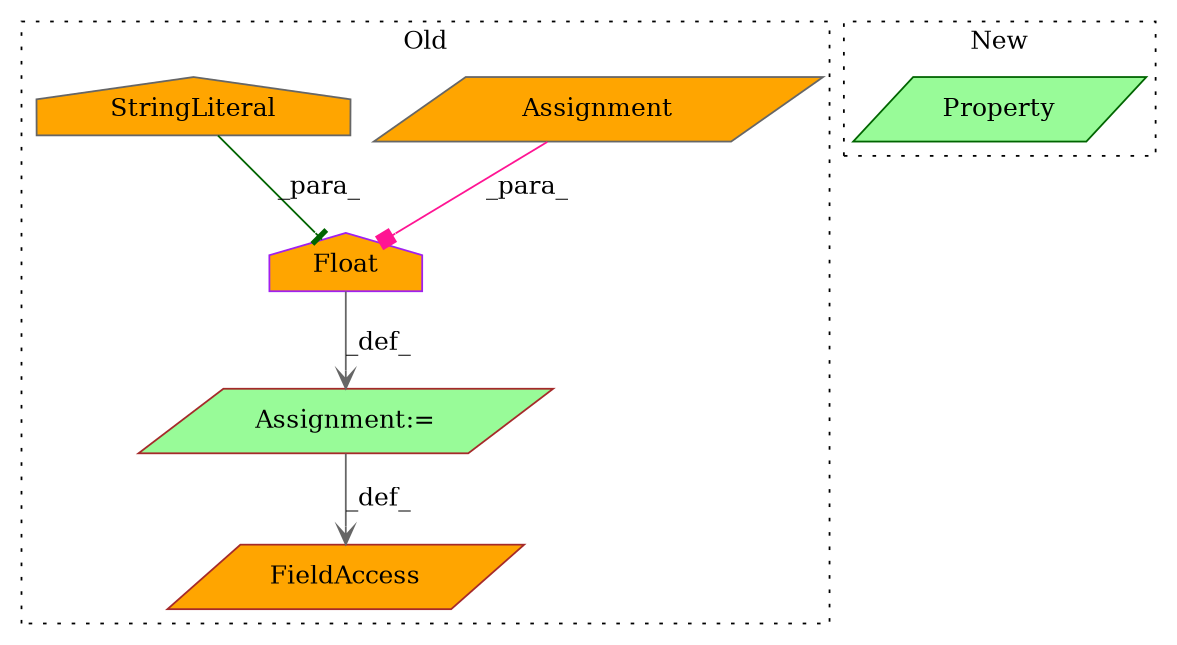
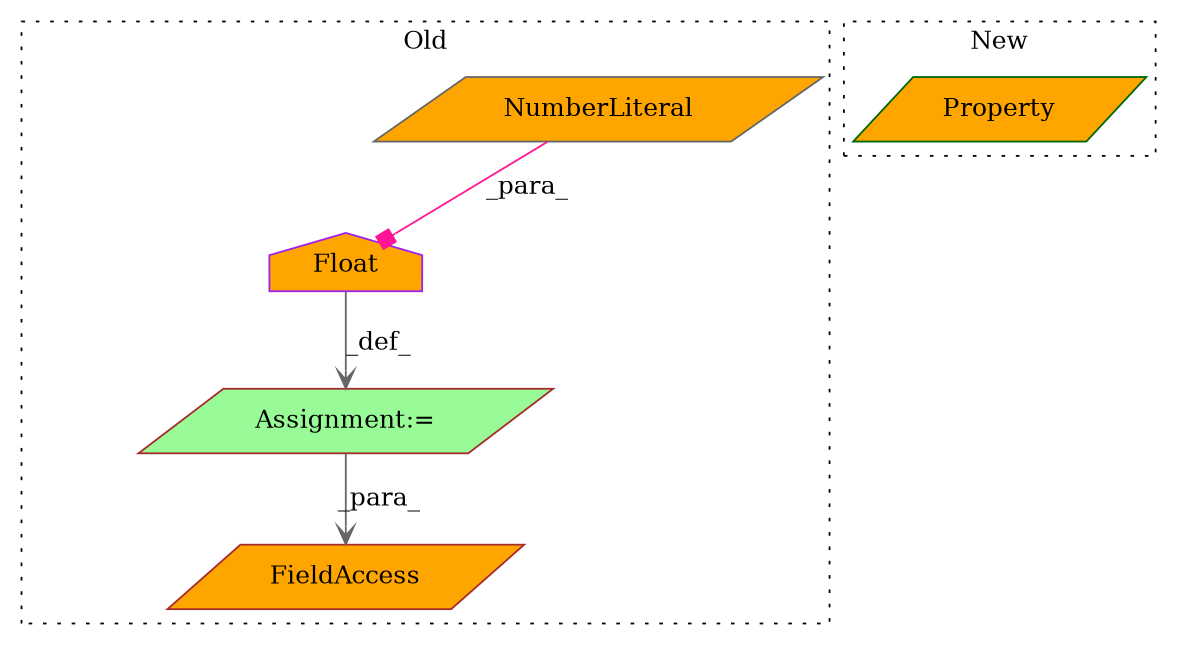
(194, 109) -> none
(598, 109) -> (598, 109)
(1000, 109) -> (1000, 109)
(379, 499) -> (379, 499)
